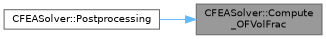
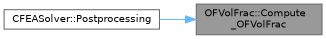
(259, 19) -> (259, 19)
